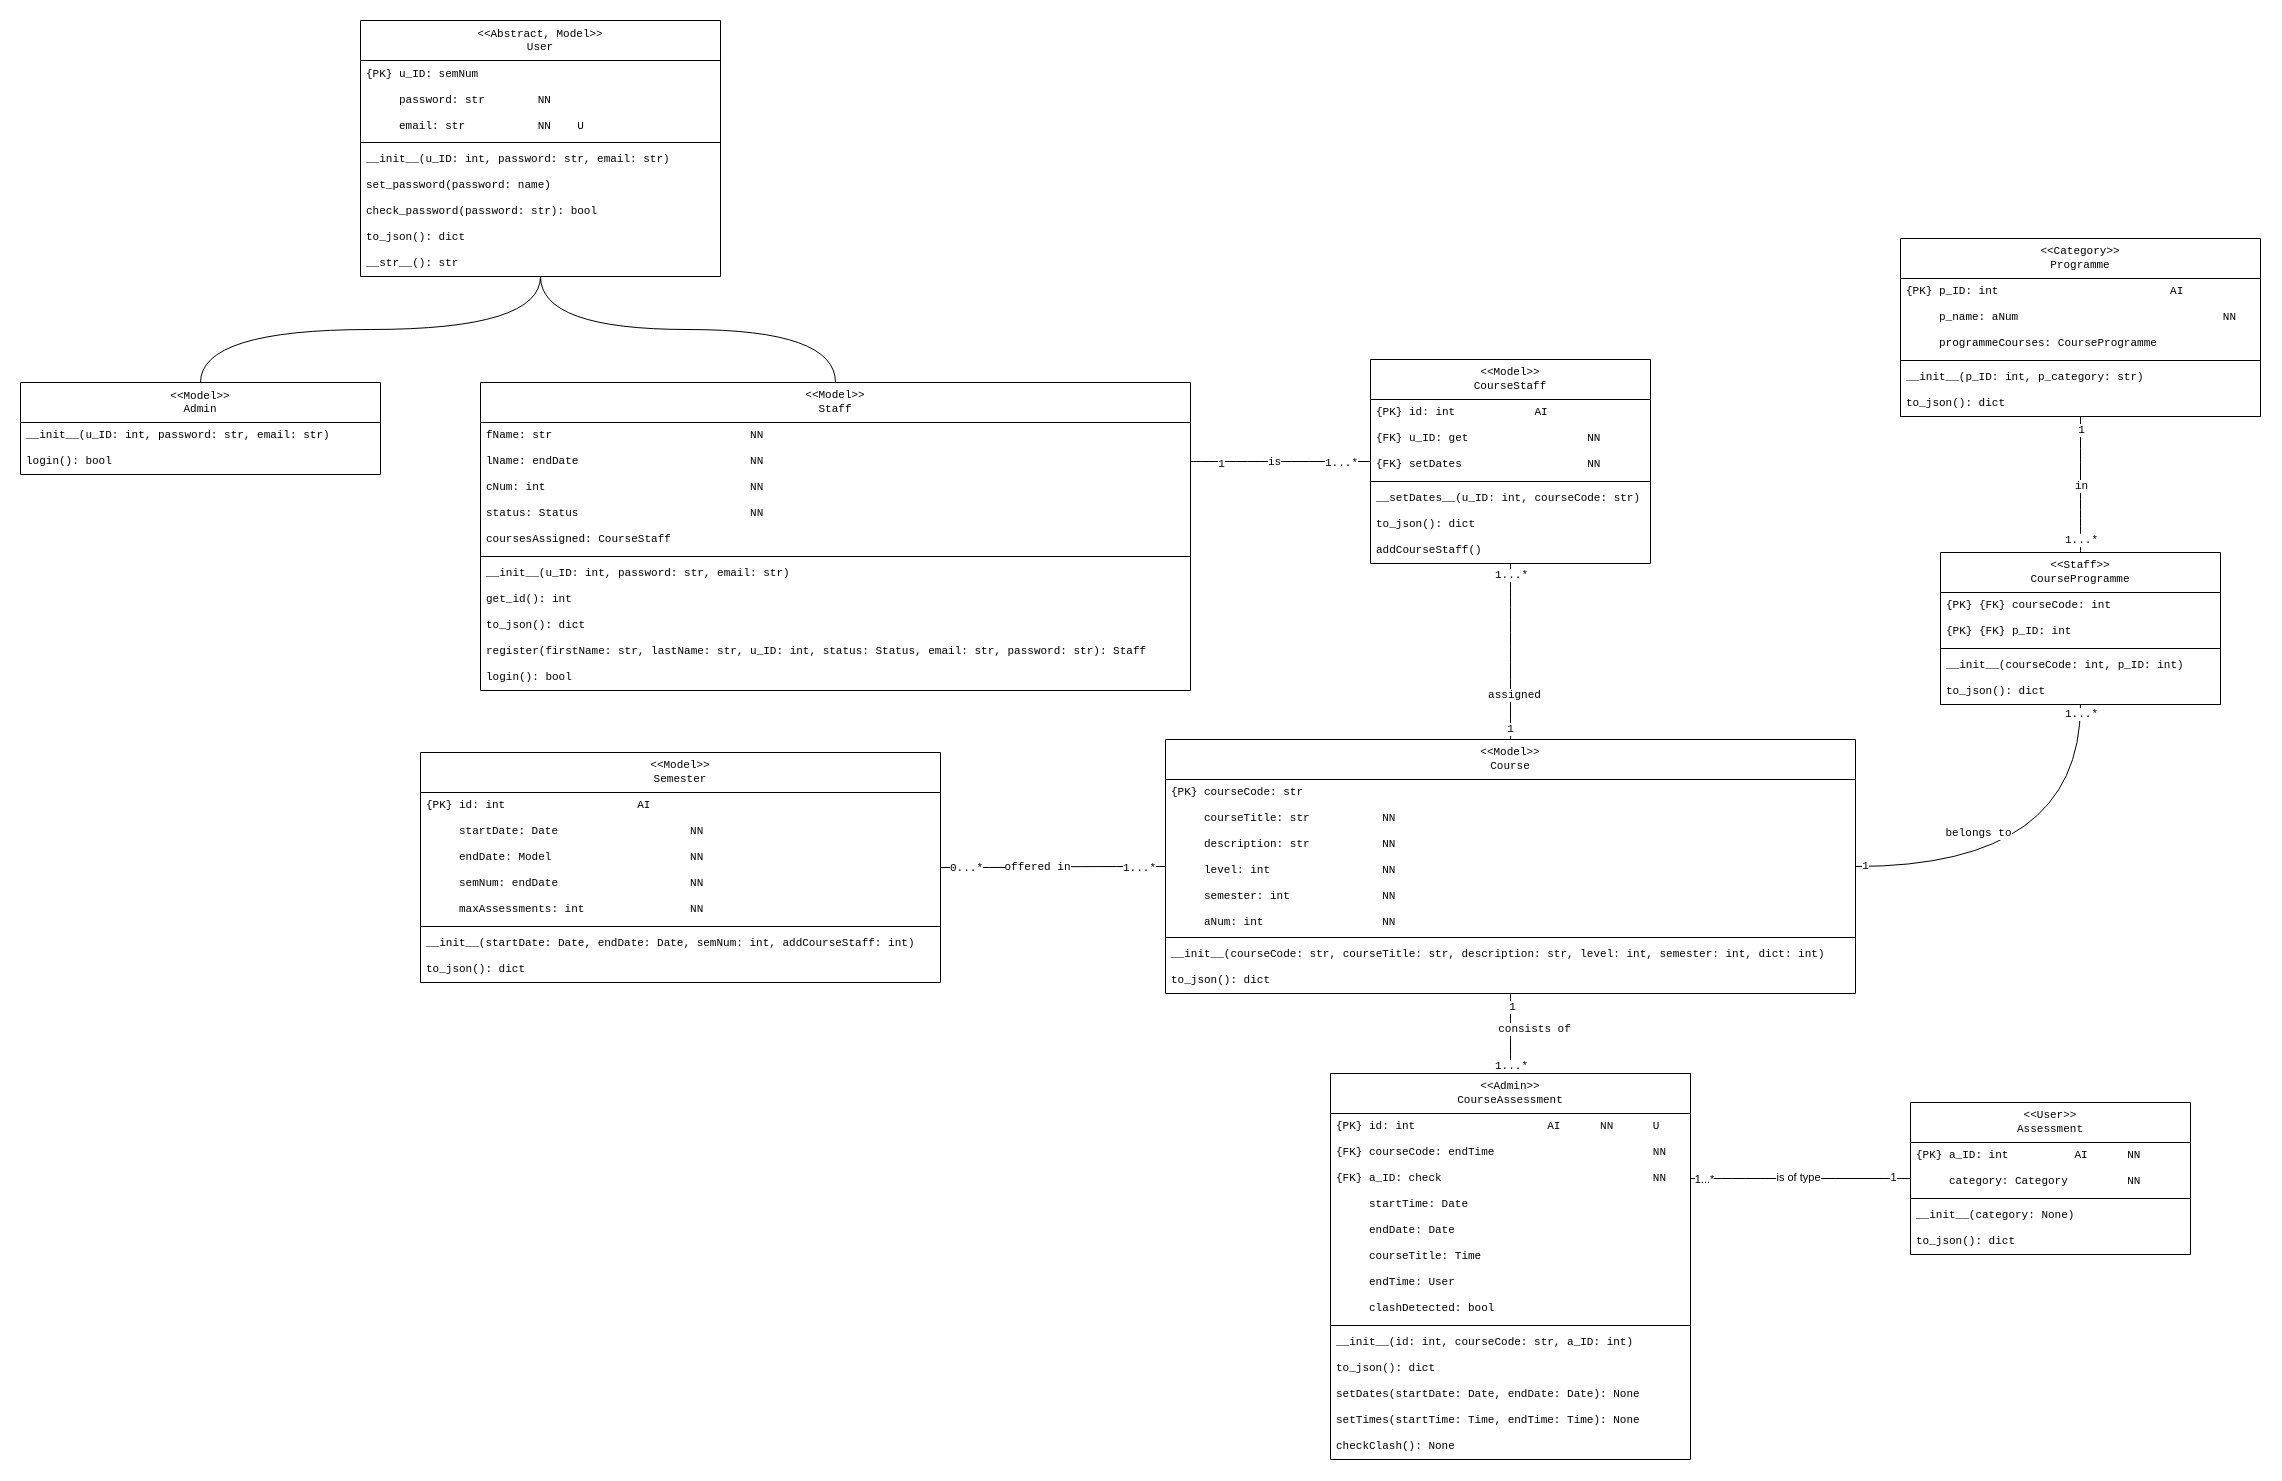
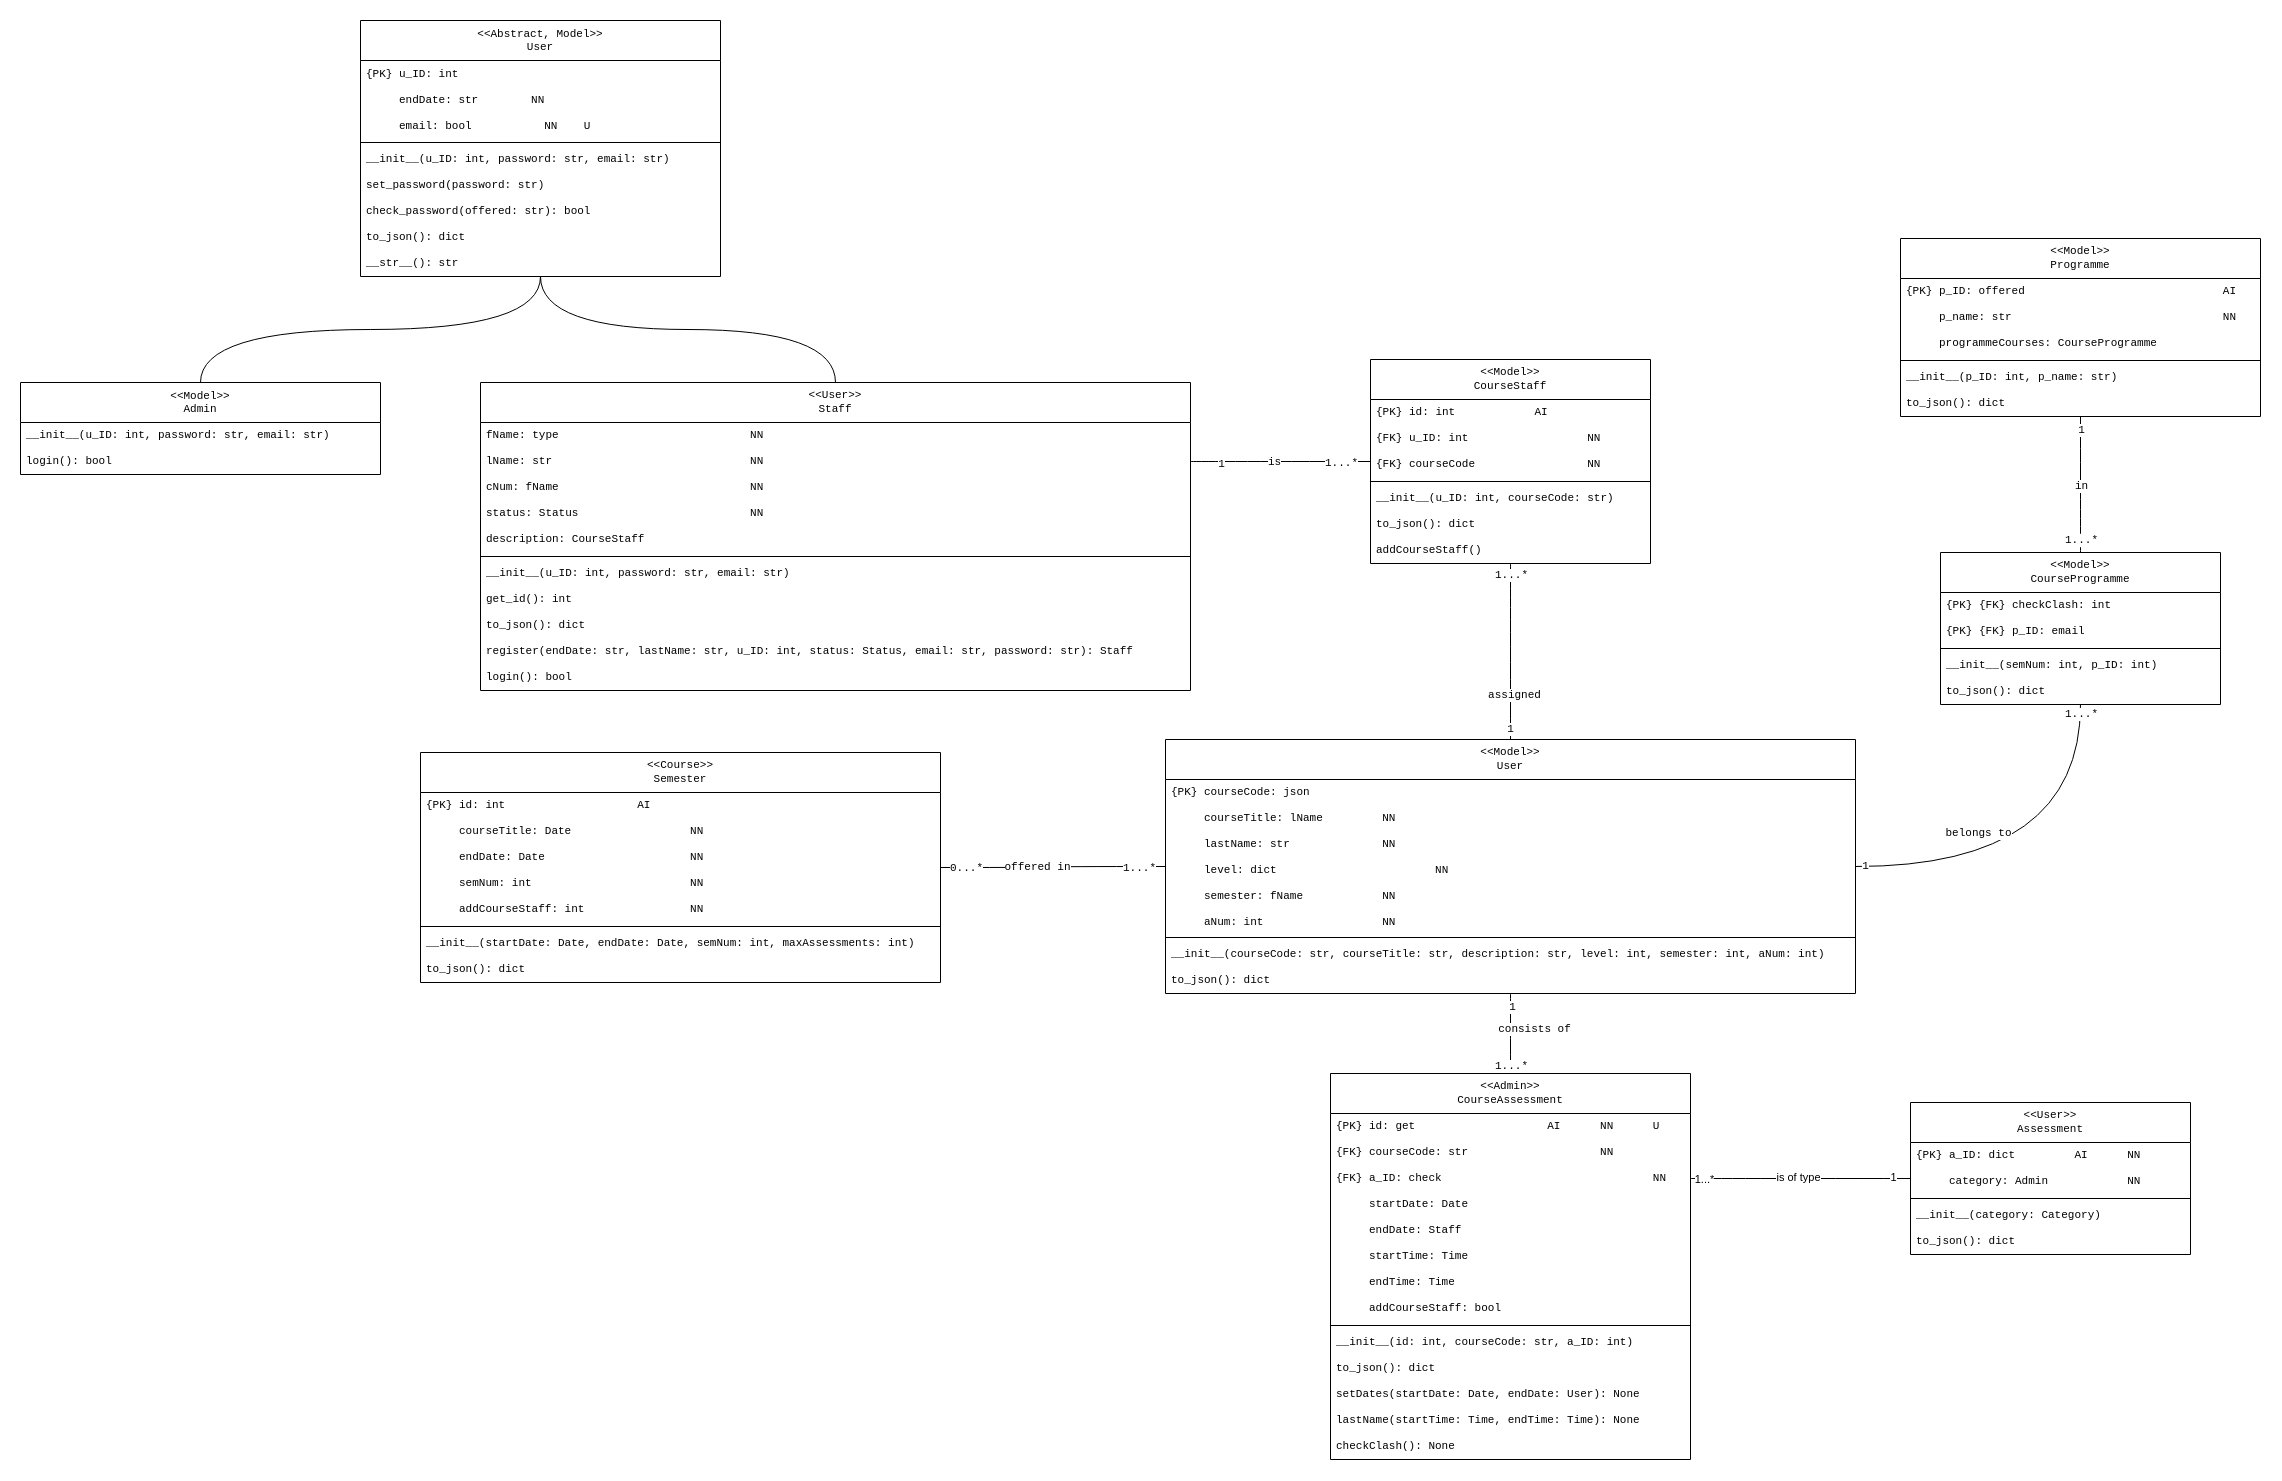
(414, 73) -> (403, 73)
(434, 99) -> (431, 99)
(439, 125) -> (441, 125)
(450, 186) -> (447, 186)
(467, 212) -> (464, 212)
(2081, 259) -> (2081, 259)
(1962, 292) -> (1976, 292)
(1959, 318) -> (1956, 318)
(2005, 378) -> (1992, 378)
(836, 403) -> (836, 403)
(533, 436) -> (536, 436)
(1431, 439) -> (1429, 439)
(544, 462) -> (531, 462)
(1431, 465) -> (1437, 465)
(528, 488) -> (536, 488)
(1490, 499) -> (1475, 499)
(568, 540) -> (555, 540)
(2081, 573) -> (2081, 573)
(2016, 606) -> (2015, 606)
(1999, 632) -> (2004, 632)
(752, 652) -> (747, 652)
(2043, 666) -> (2031, 666)
(1511, 760) -> (1511, 760)
(681, 773) -> (681, 773)
(1229, 793) -> (1232, 793)
(1227, 819) -> (1232, 819)
(485, 832) -> (489, 832)
(1227, 845) -> (1220, 845)
(481, 858) -> (479, 858)
(1211, 871) -> (1214, 871)
(485, 884) -> (471, 884)
(1220, 897) -> (1227, 897)
(493, 910) -> (493, 910)
(629, 944) -> (629, 944)
(1428, 955) -> (1429, 955)
(1397, 1127) -> (1399, 1127)
(1420, 1153) -> (1409, 1153)
(1975, 1156) -> (1979, 1156)
(1981, 1182) -> (1971, 1182)
(1378, 1205) -> (1380, 1205)
(1985, 1216) -> (1997, 1216)
(1374, 1231) -> (1377, 1231)
(1382, 1257) -> (1377, 1257)
(1372, 1283) -> (1371, 1283)
(1389, 1309) -> (1394, 1309)
(1467, 1395) -> (1467, 1395)
(1460, 1421) -> (1460, 1421)
